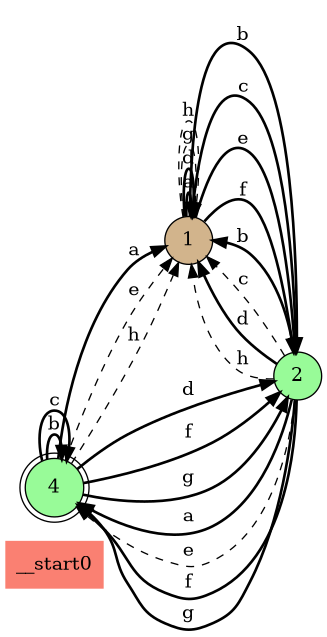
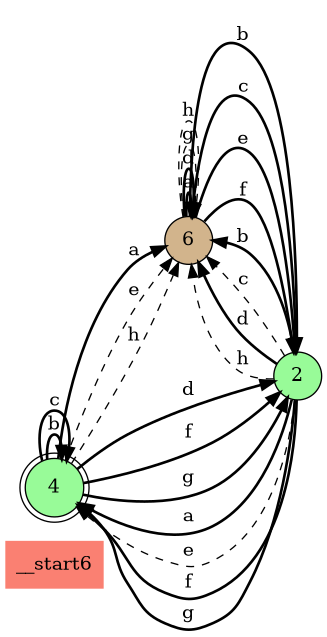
(189, 240) -> (189, 240)
(54, 565) -> (54, 565)
